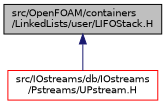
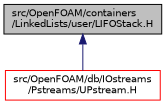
(83, 85) -> (83, 85)
